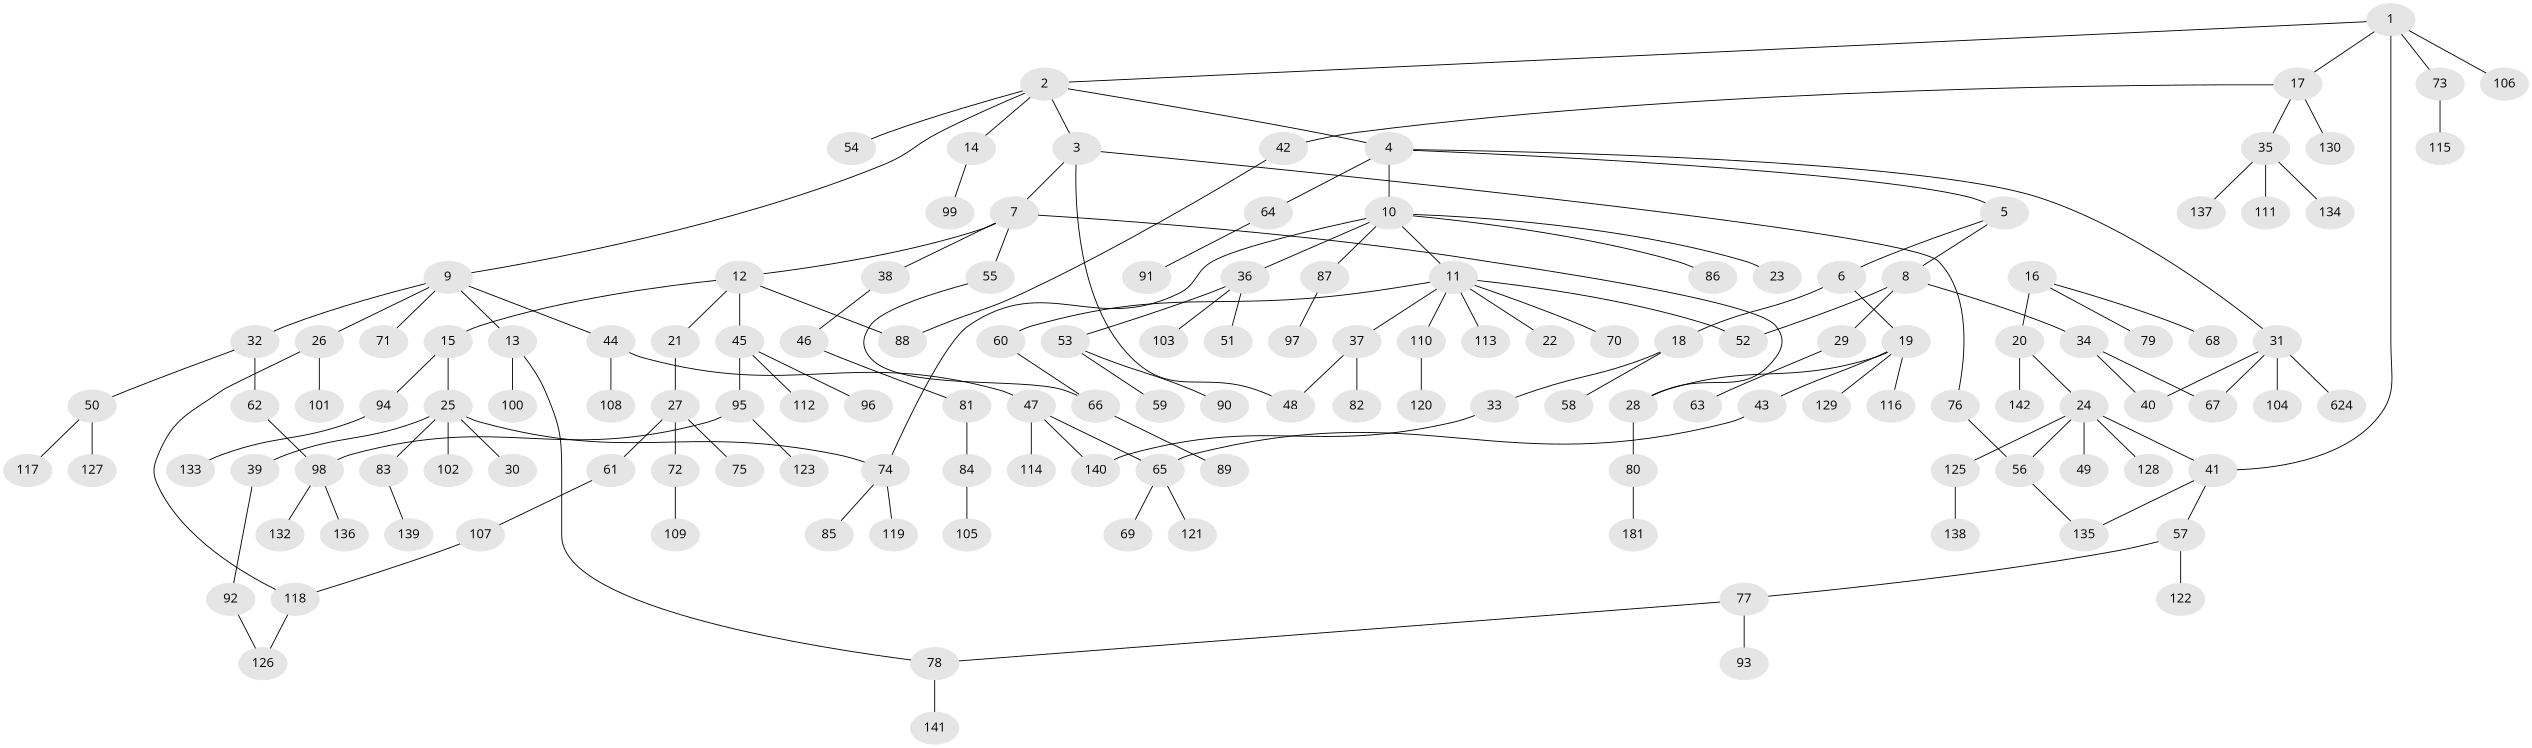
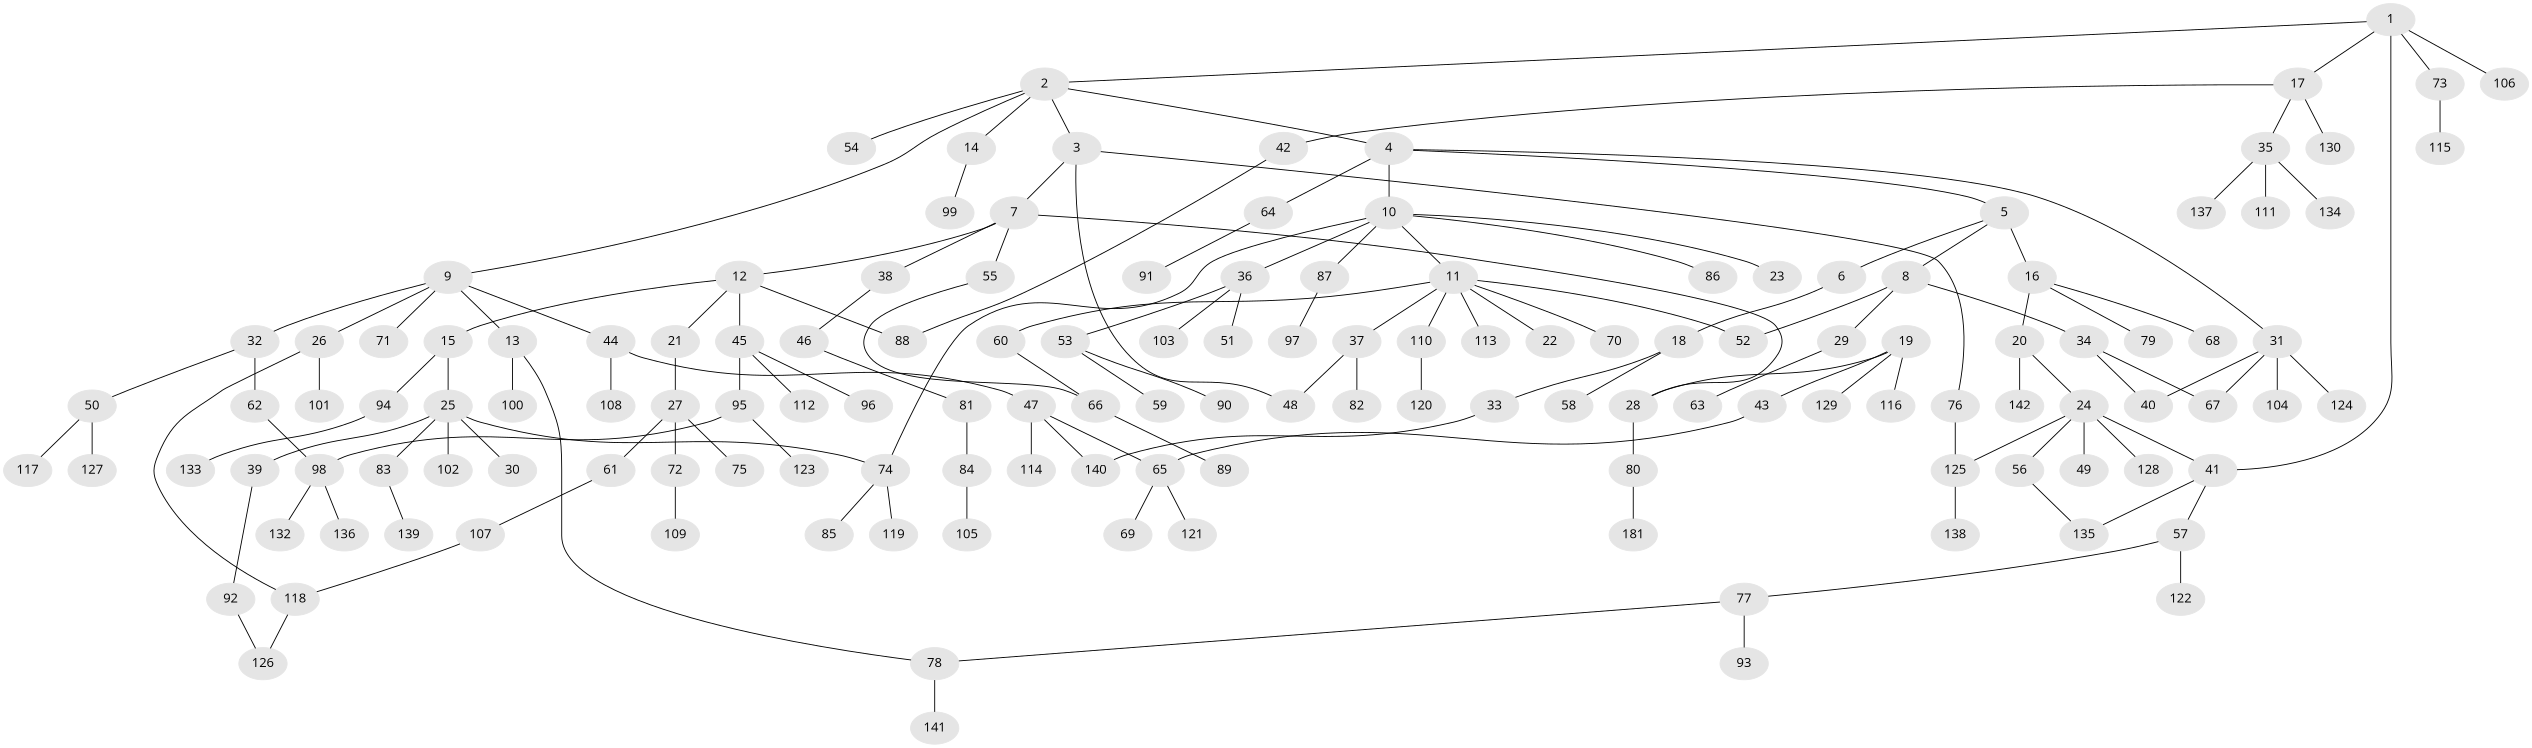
none -> (2018, 245)
(1870, 306) -> none
(2342, 406) -> (2342, 406)
(1987, 438) -> (1955, 438)
